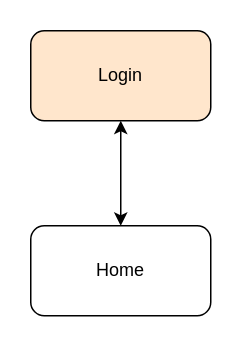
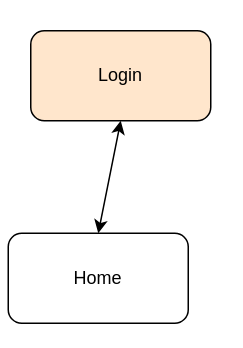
(121, 271) -> (98, 278)
